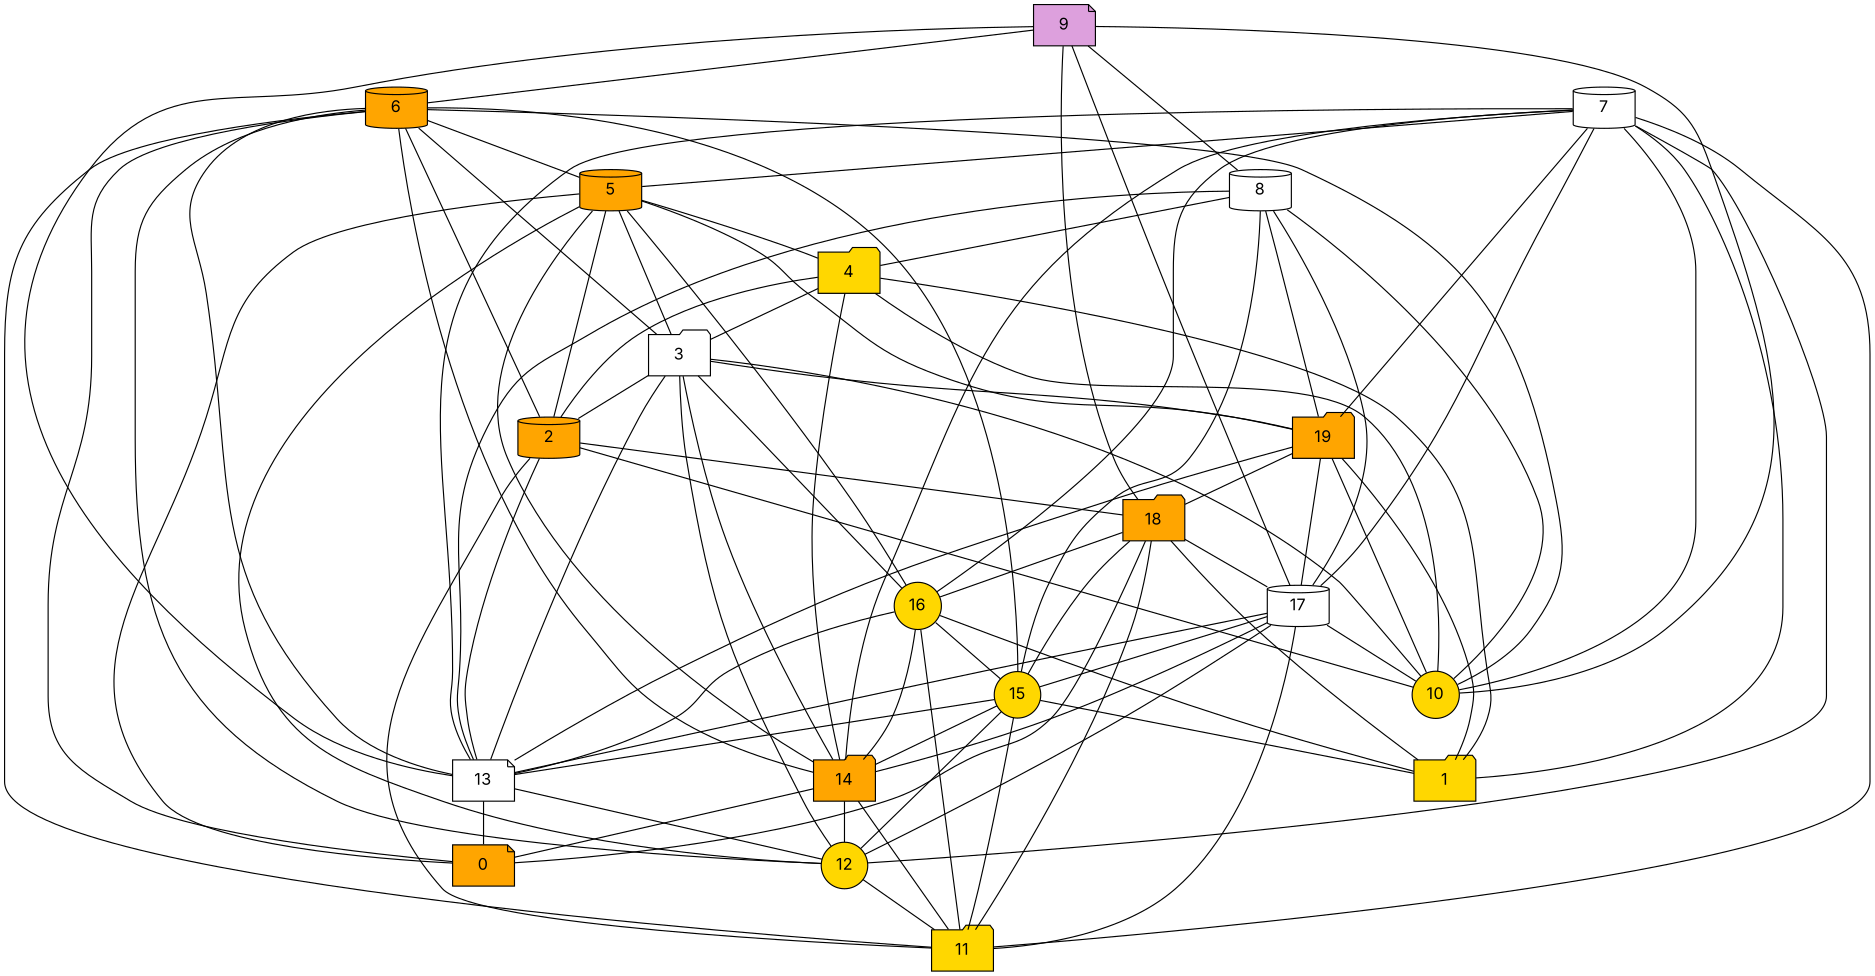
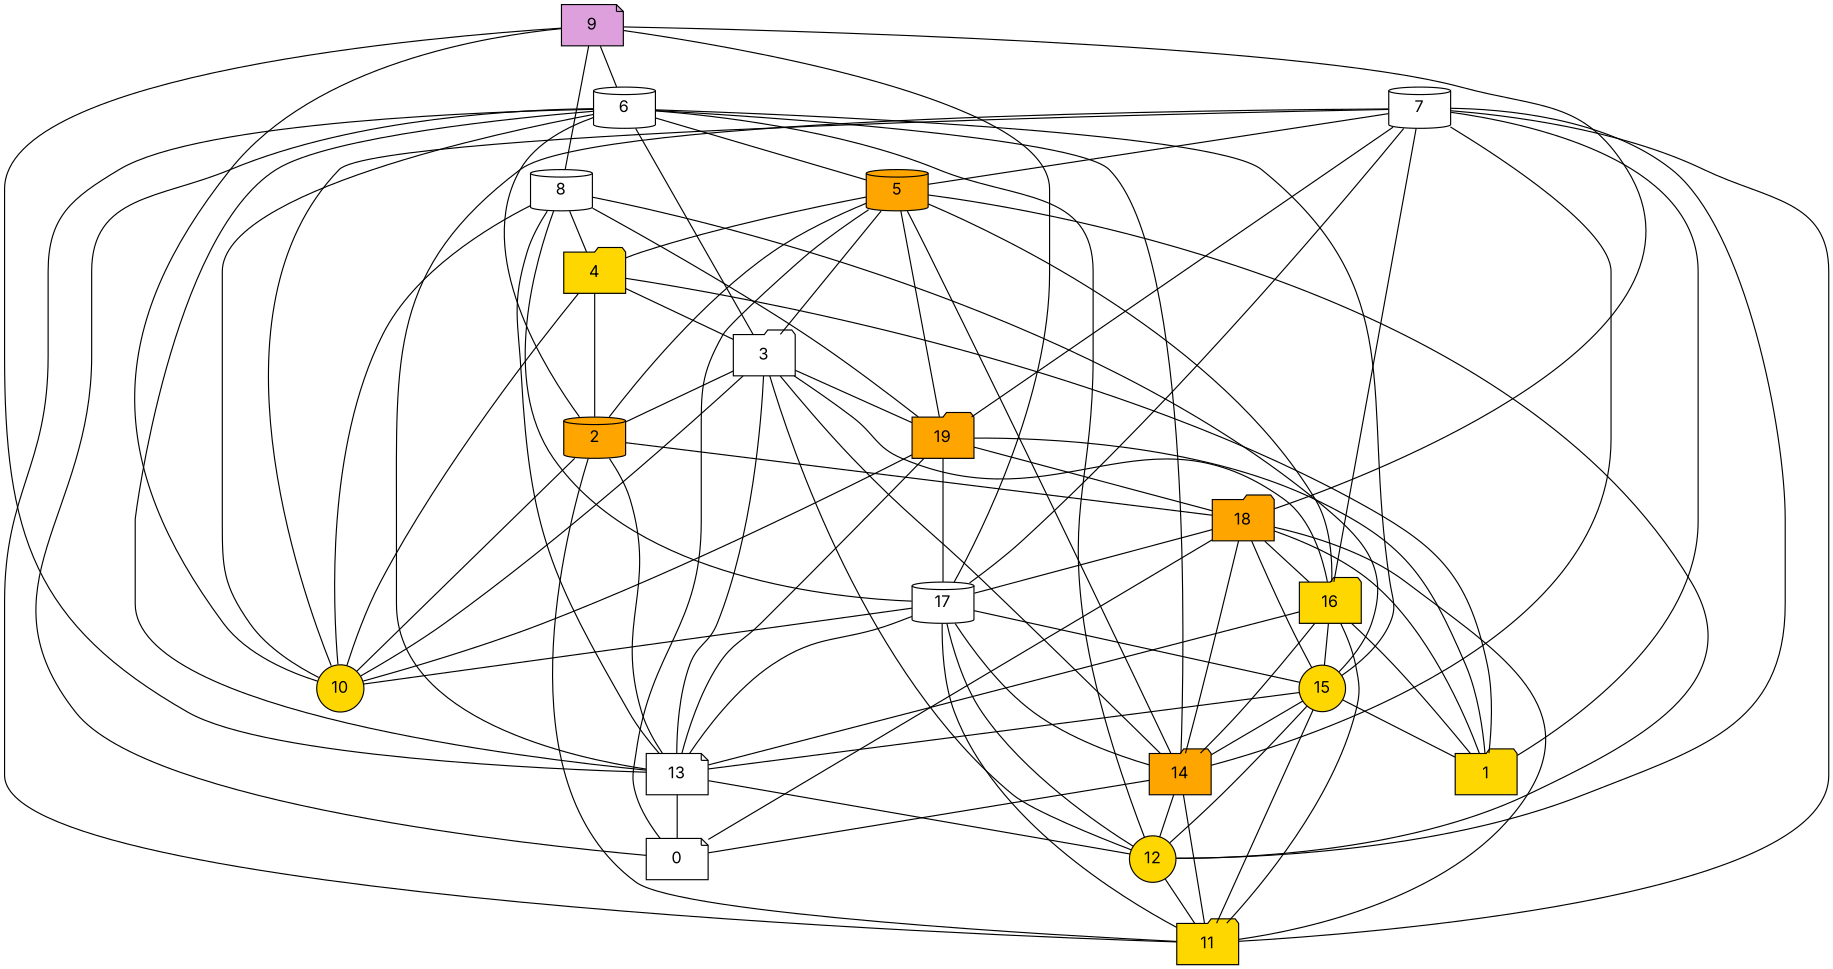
(396, 108) -> (624, 108)
(812, 526) -> (1213, 647)
(918, 606) -> (1330, 603)
(484, 865) -> (677, 859)
